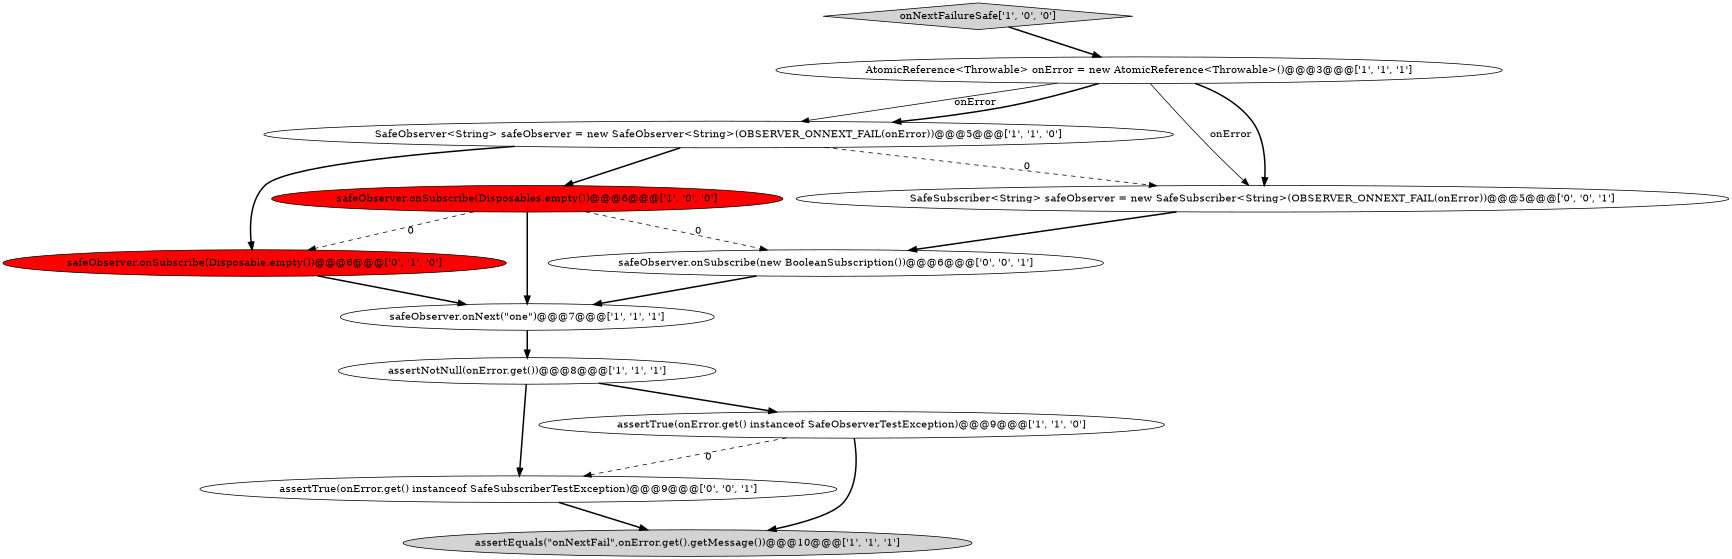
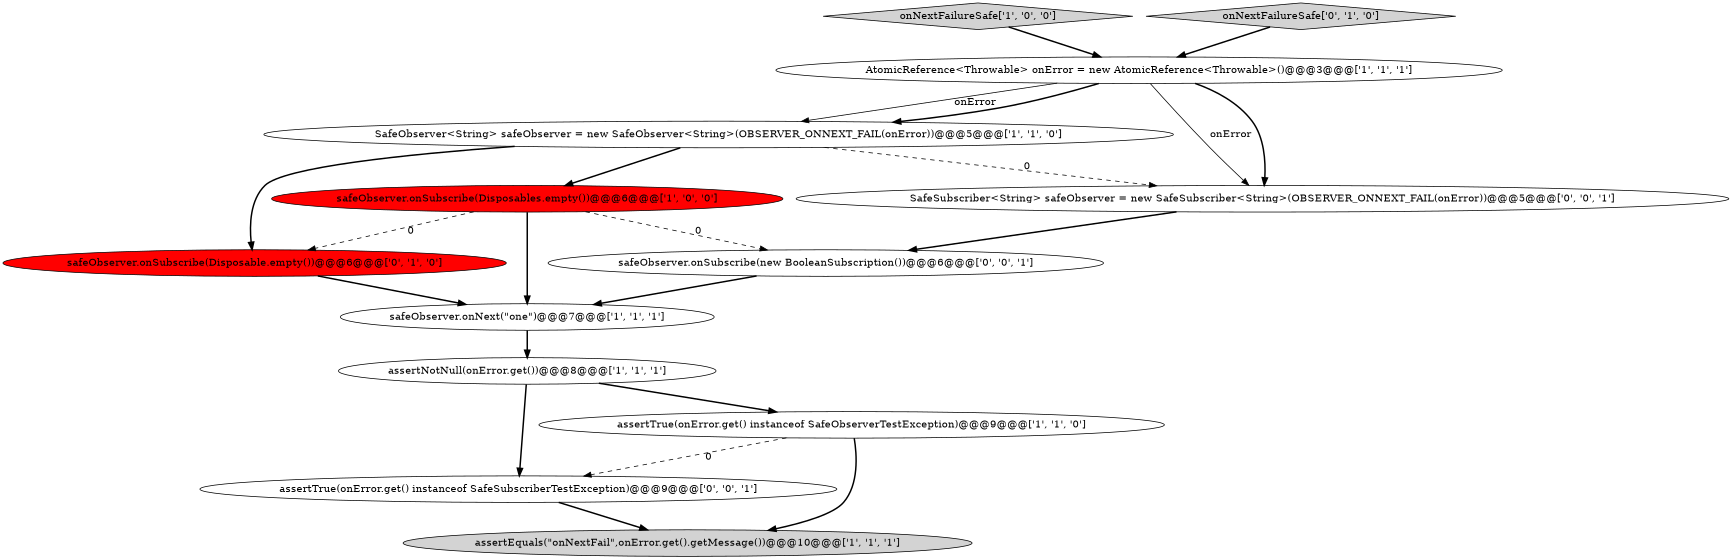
none -> (1301, 16)
